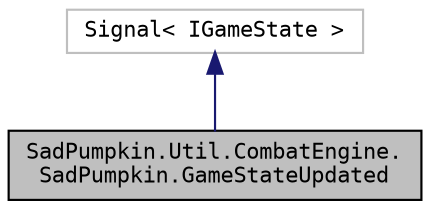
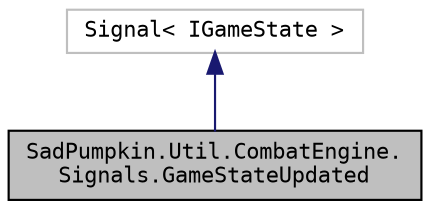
(215, 165) -> (215, 165)
